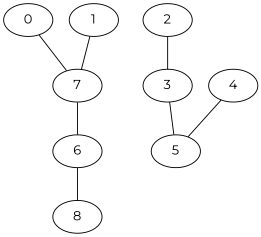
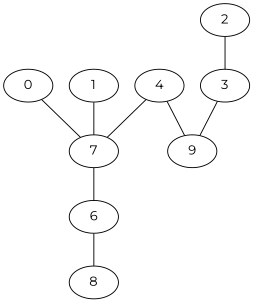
none -> (127, 118)
(176, 151) -> (192, 151)
